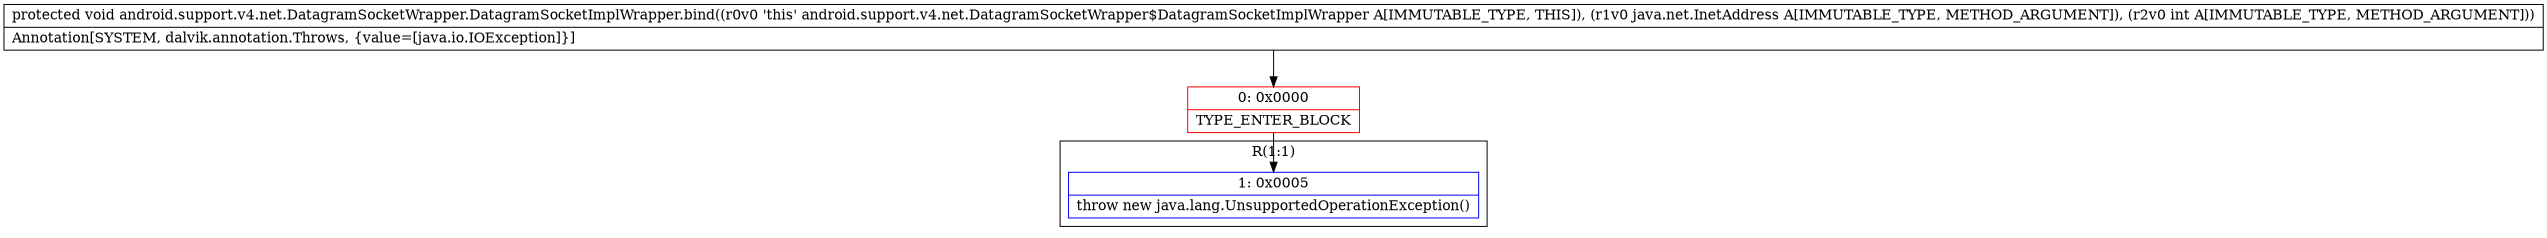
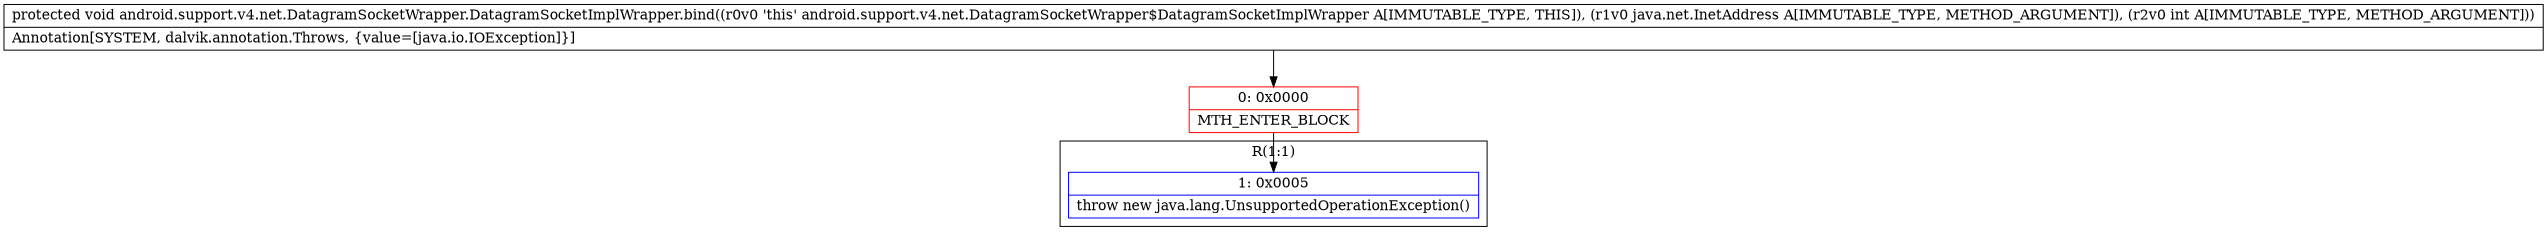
(1274, 121) -> (1274, 121)
